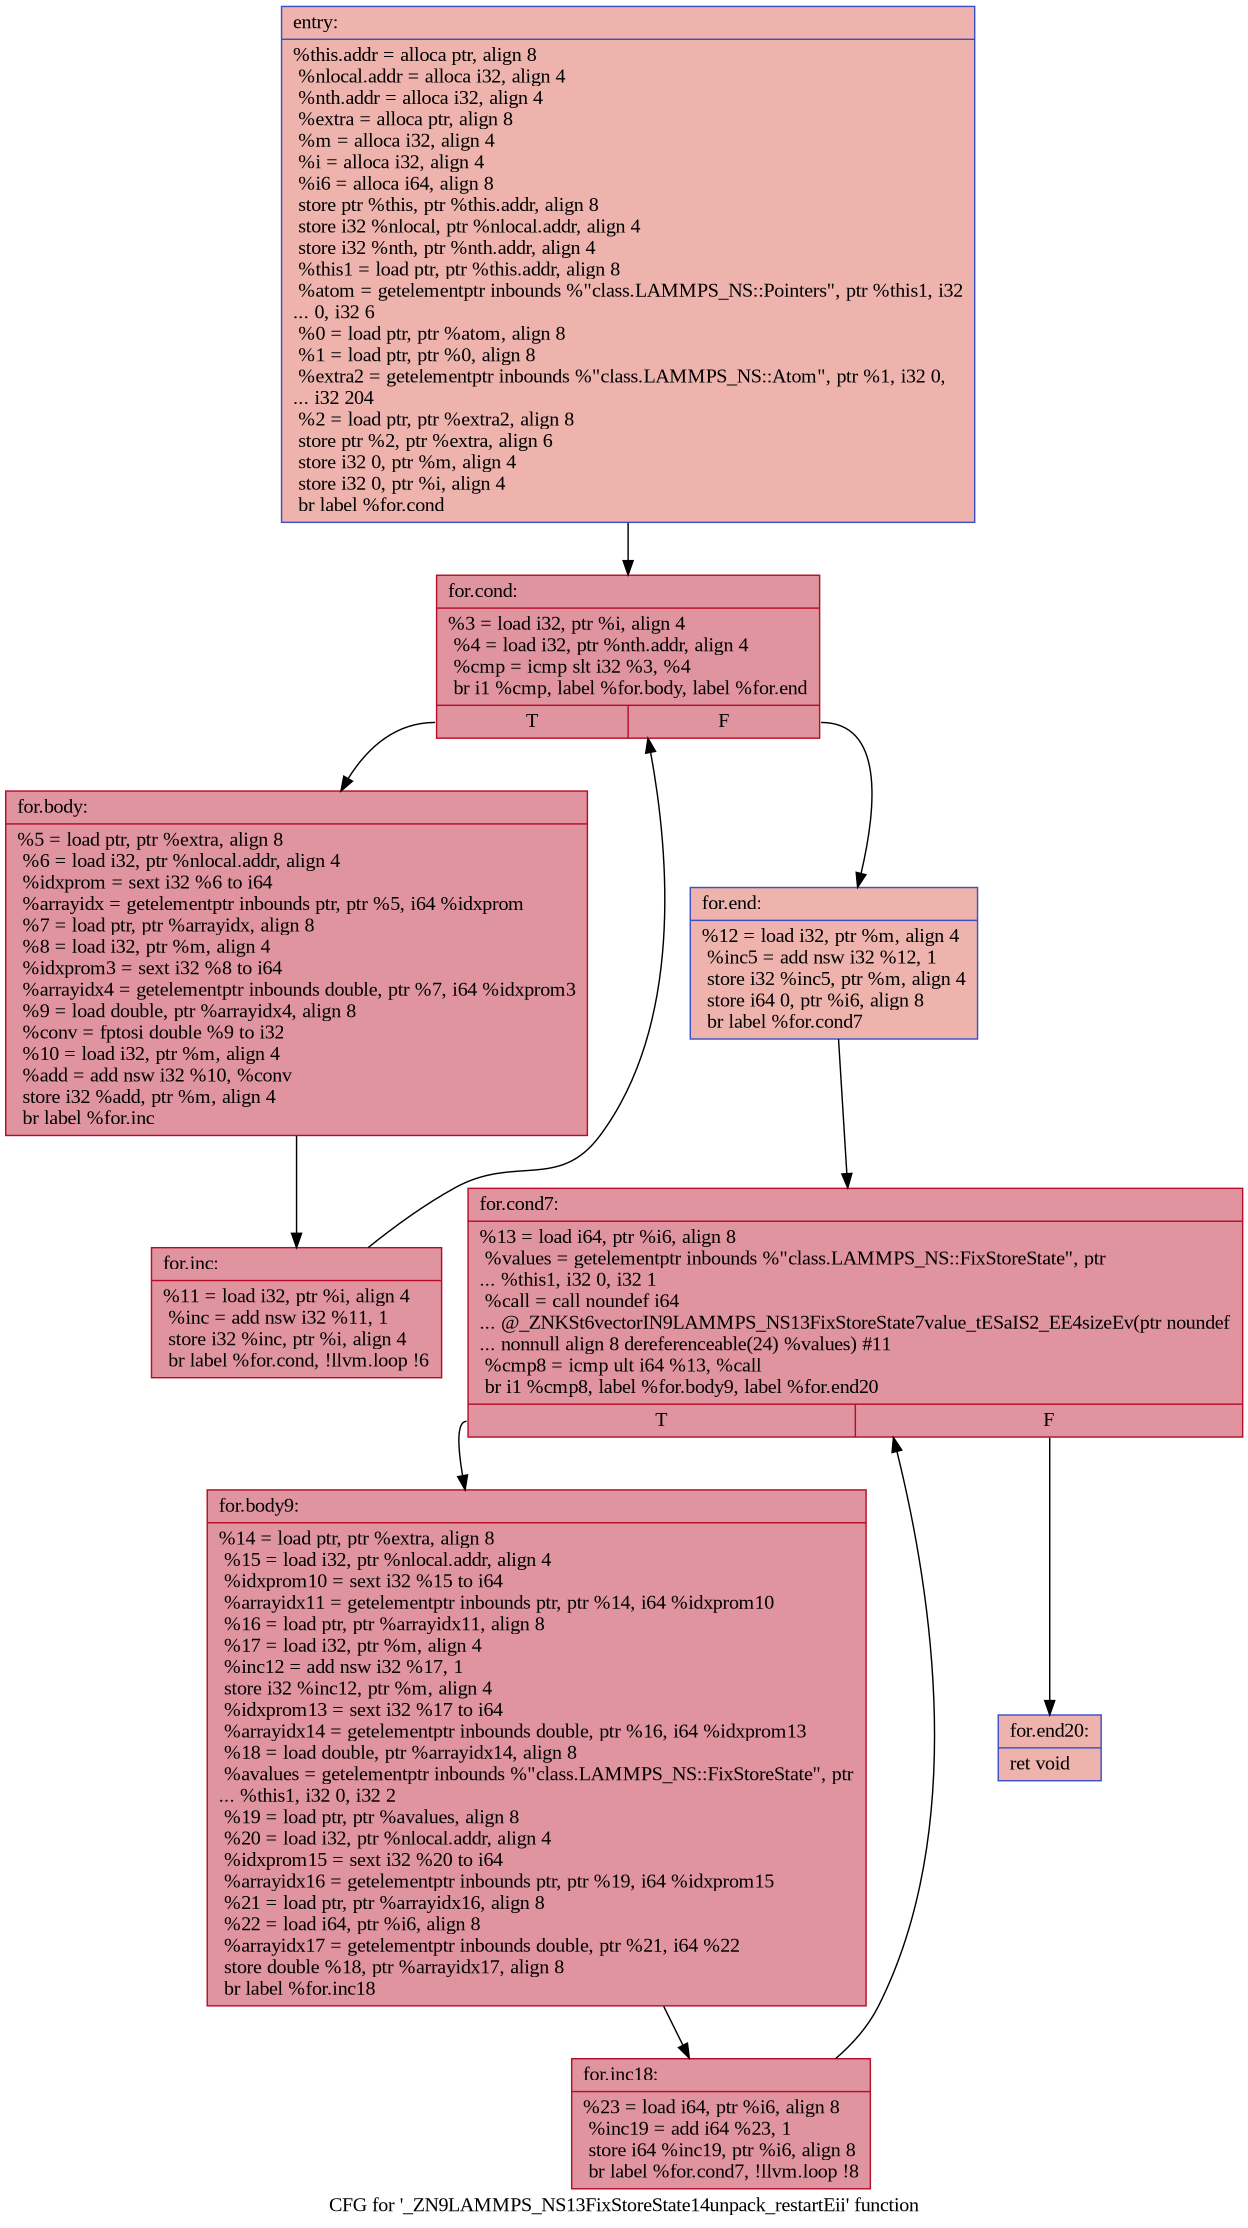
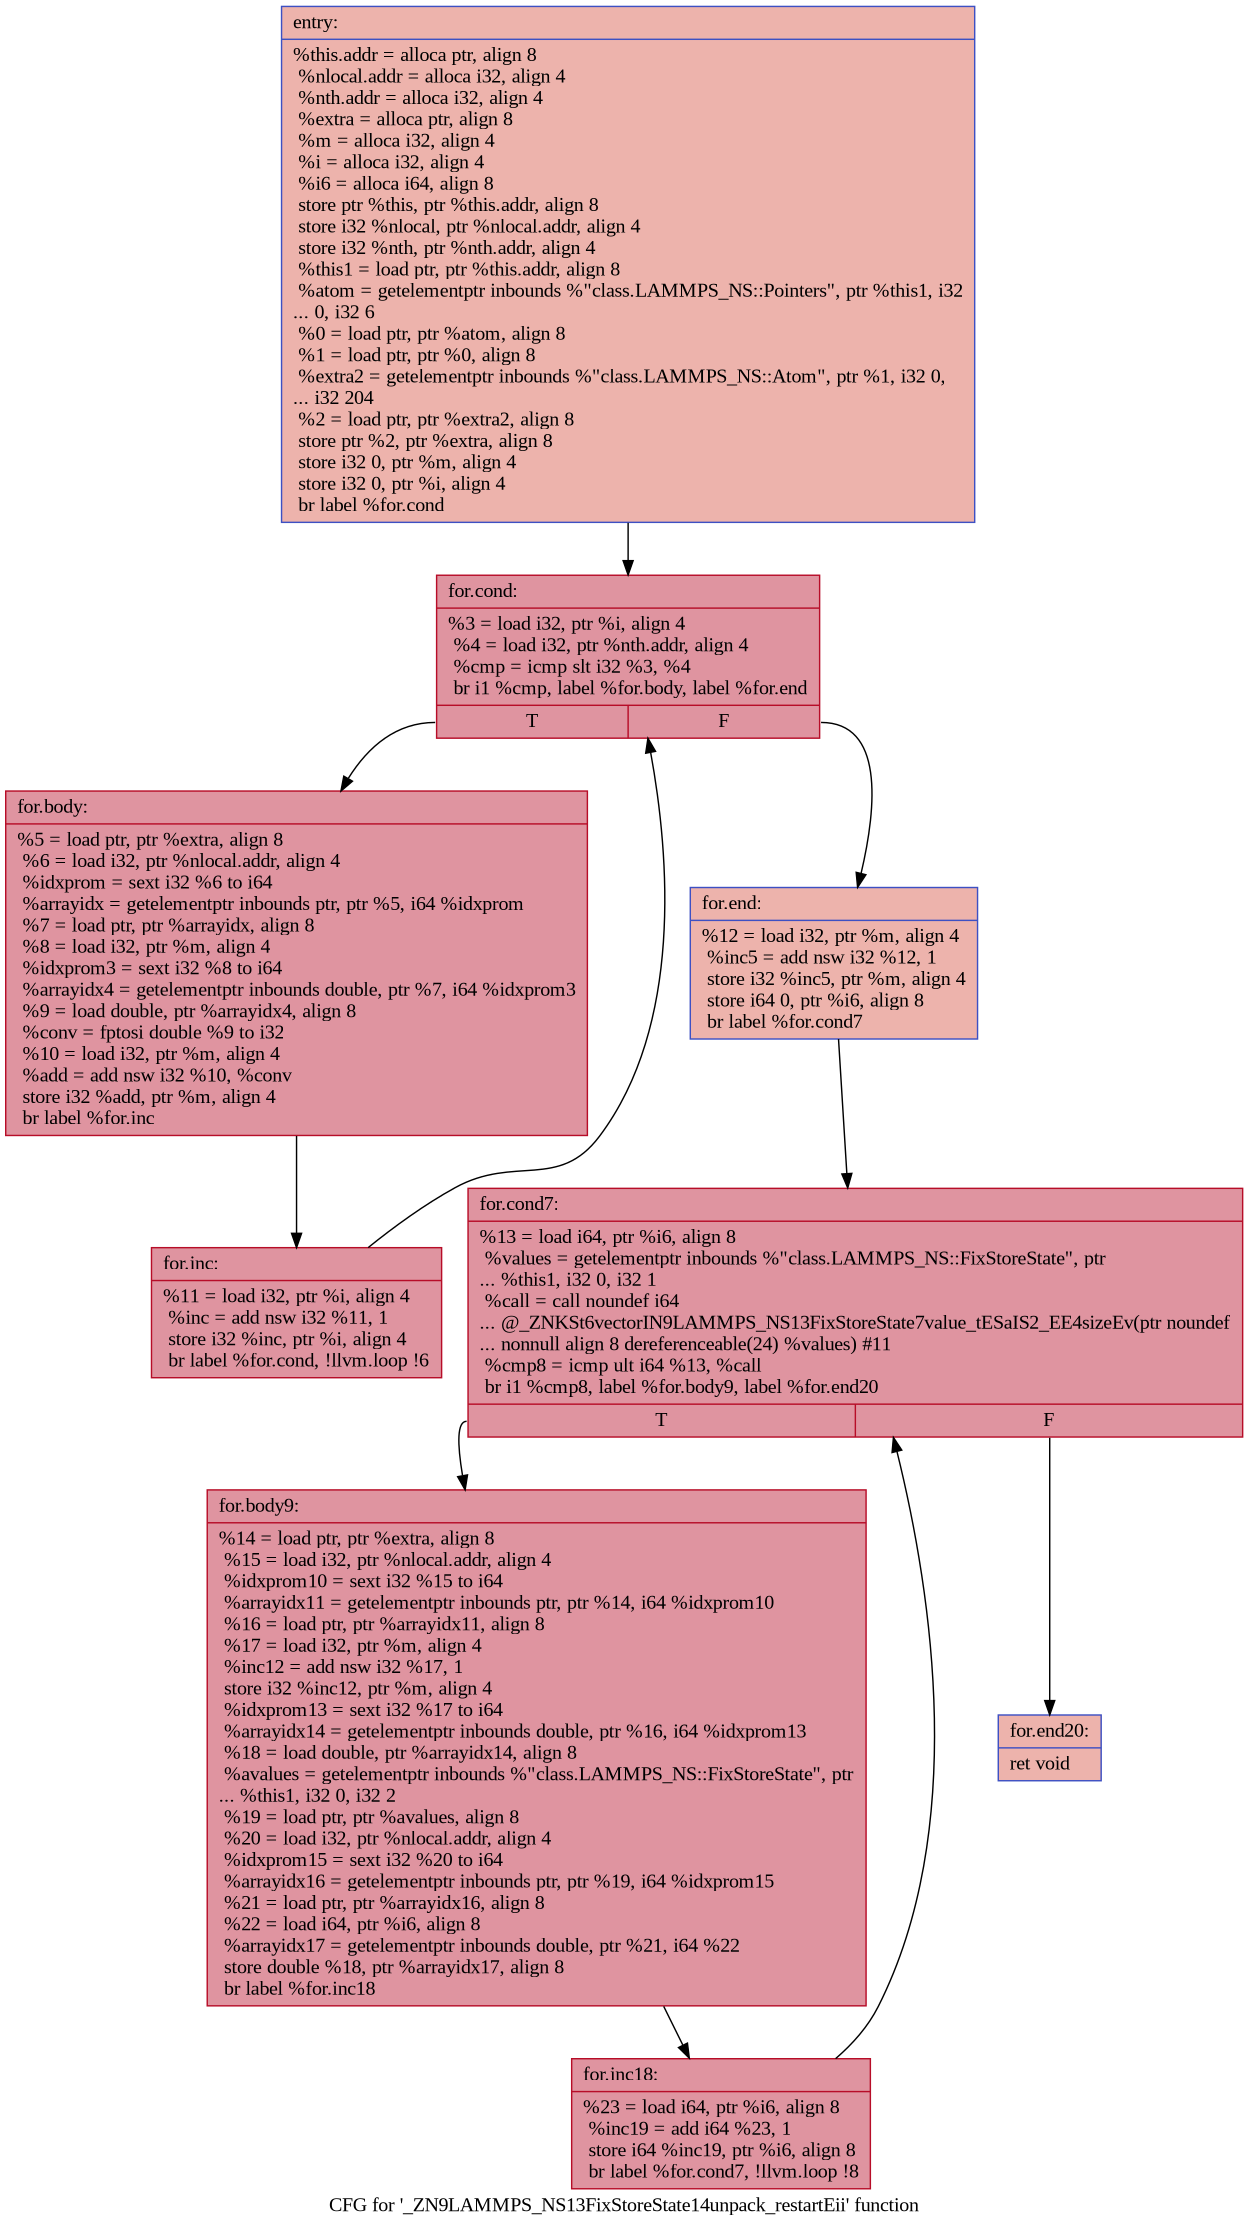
(423, 441) -> (423, 441)
